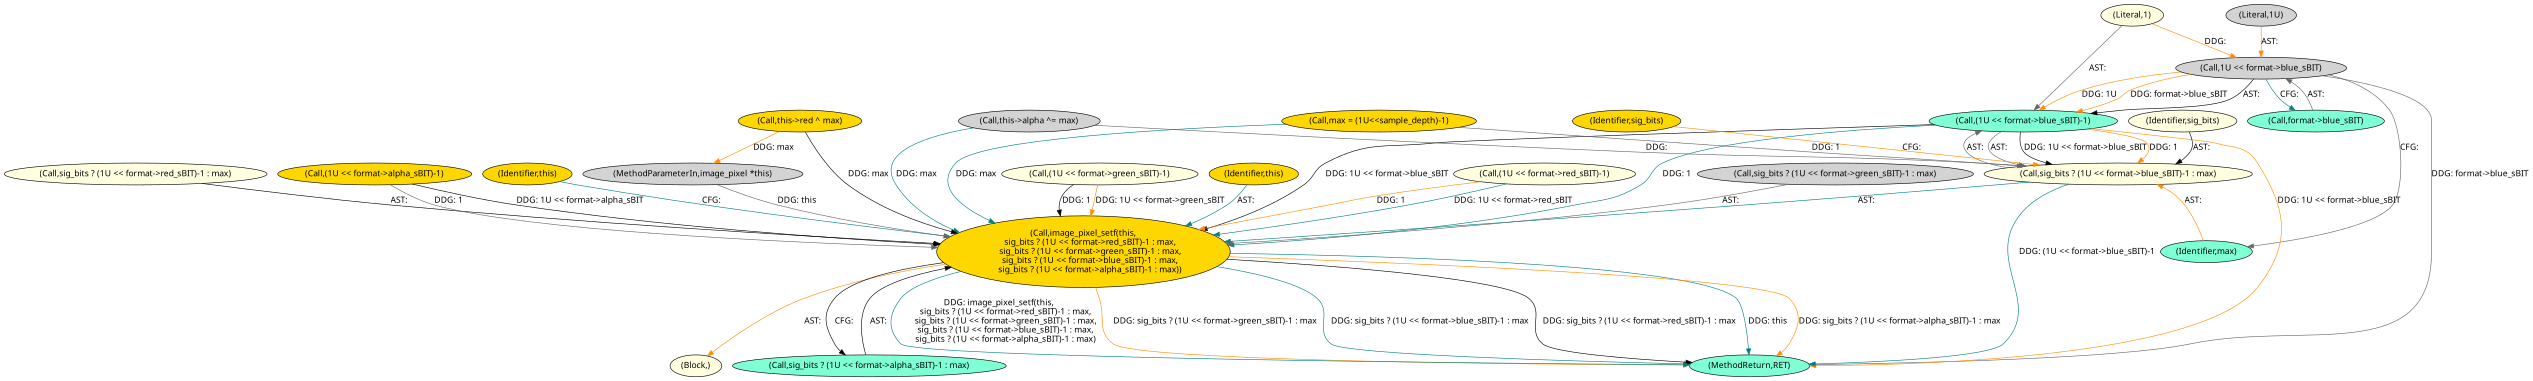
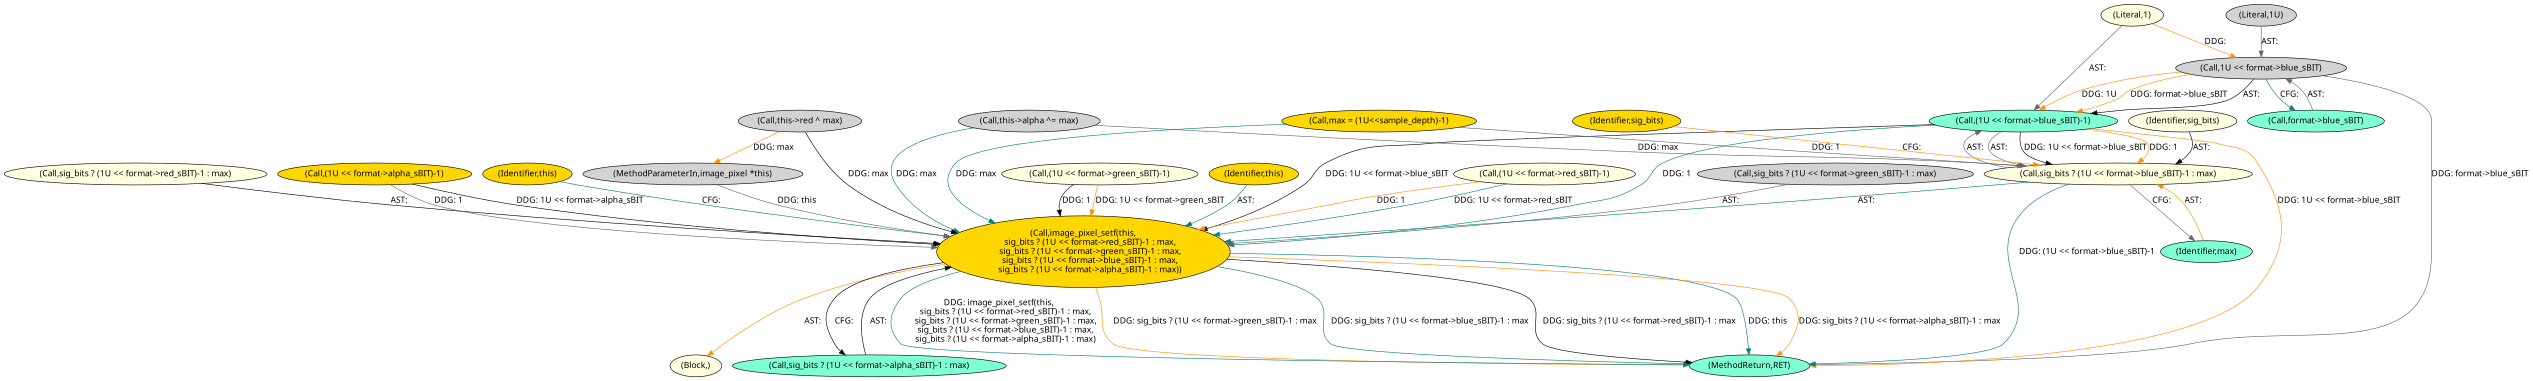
(2261, 39) -> (2261, 39)
(800, 121) -> (800, 121)
(1658, 148) -> (1658, 148)
(2397, 195) -> (2160, 211)
